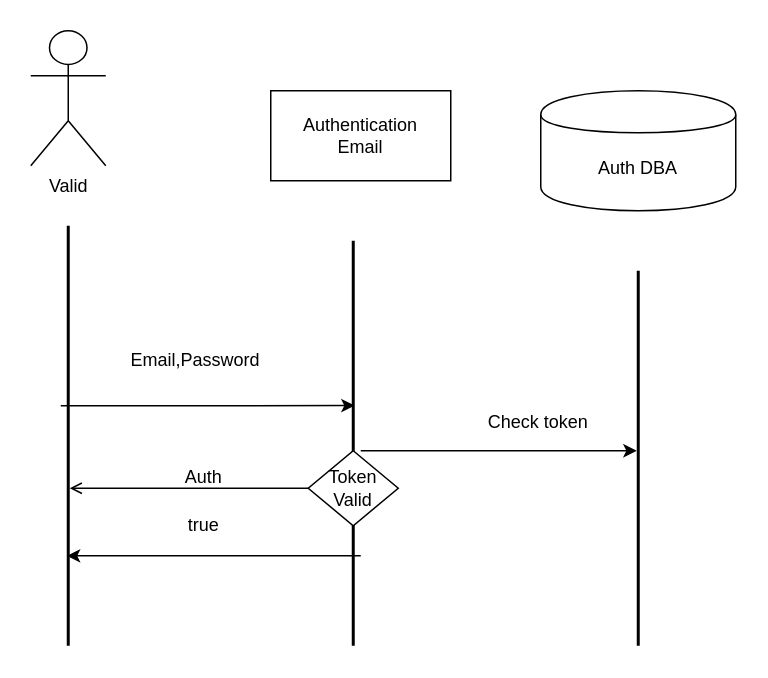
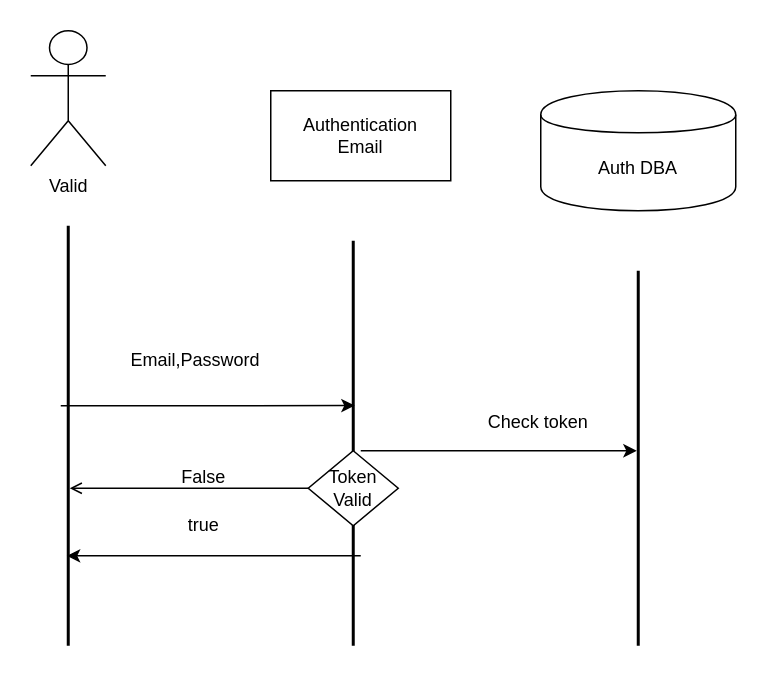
(204, 478) -> (204, 478)
